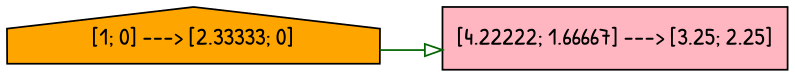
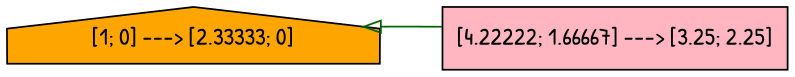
(402, 50) -> (412, 27)
